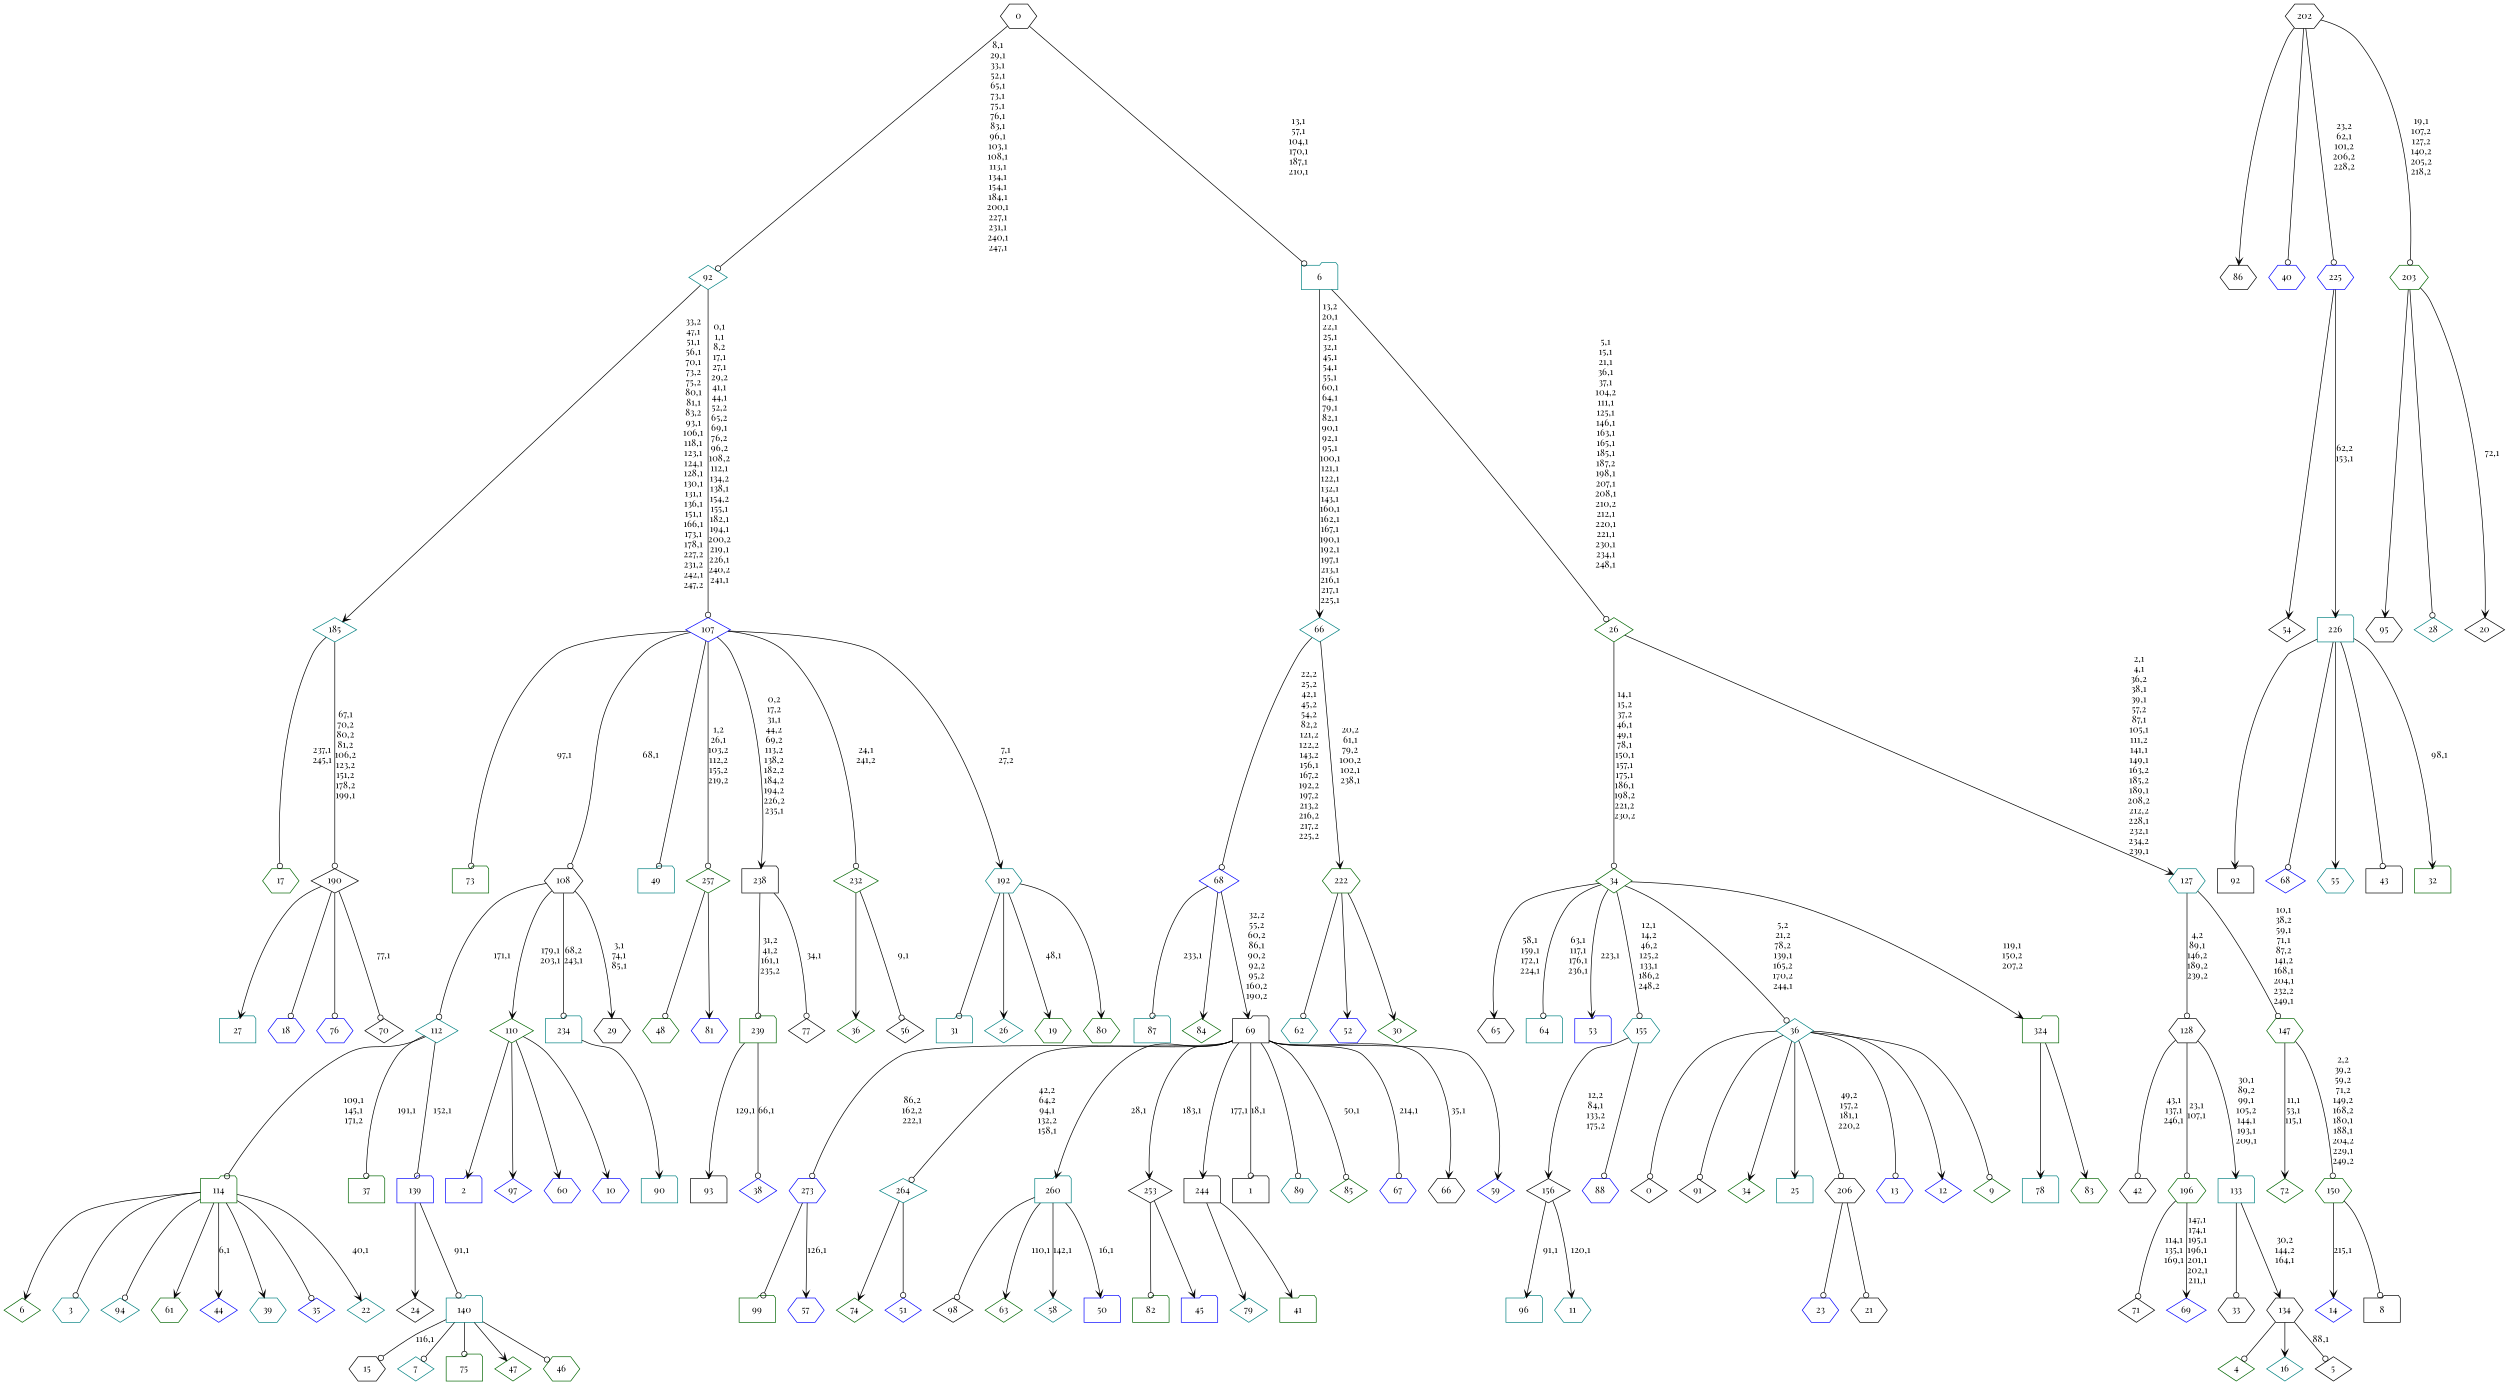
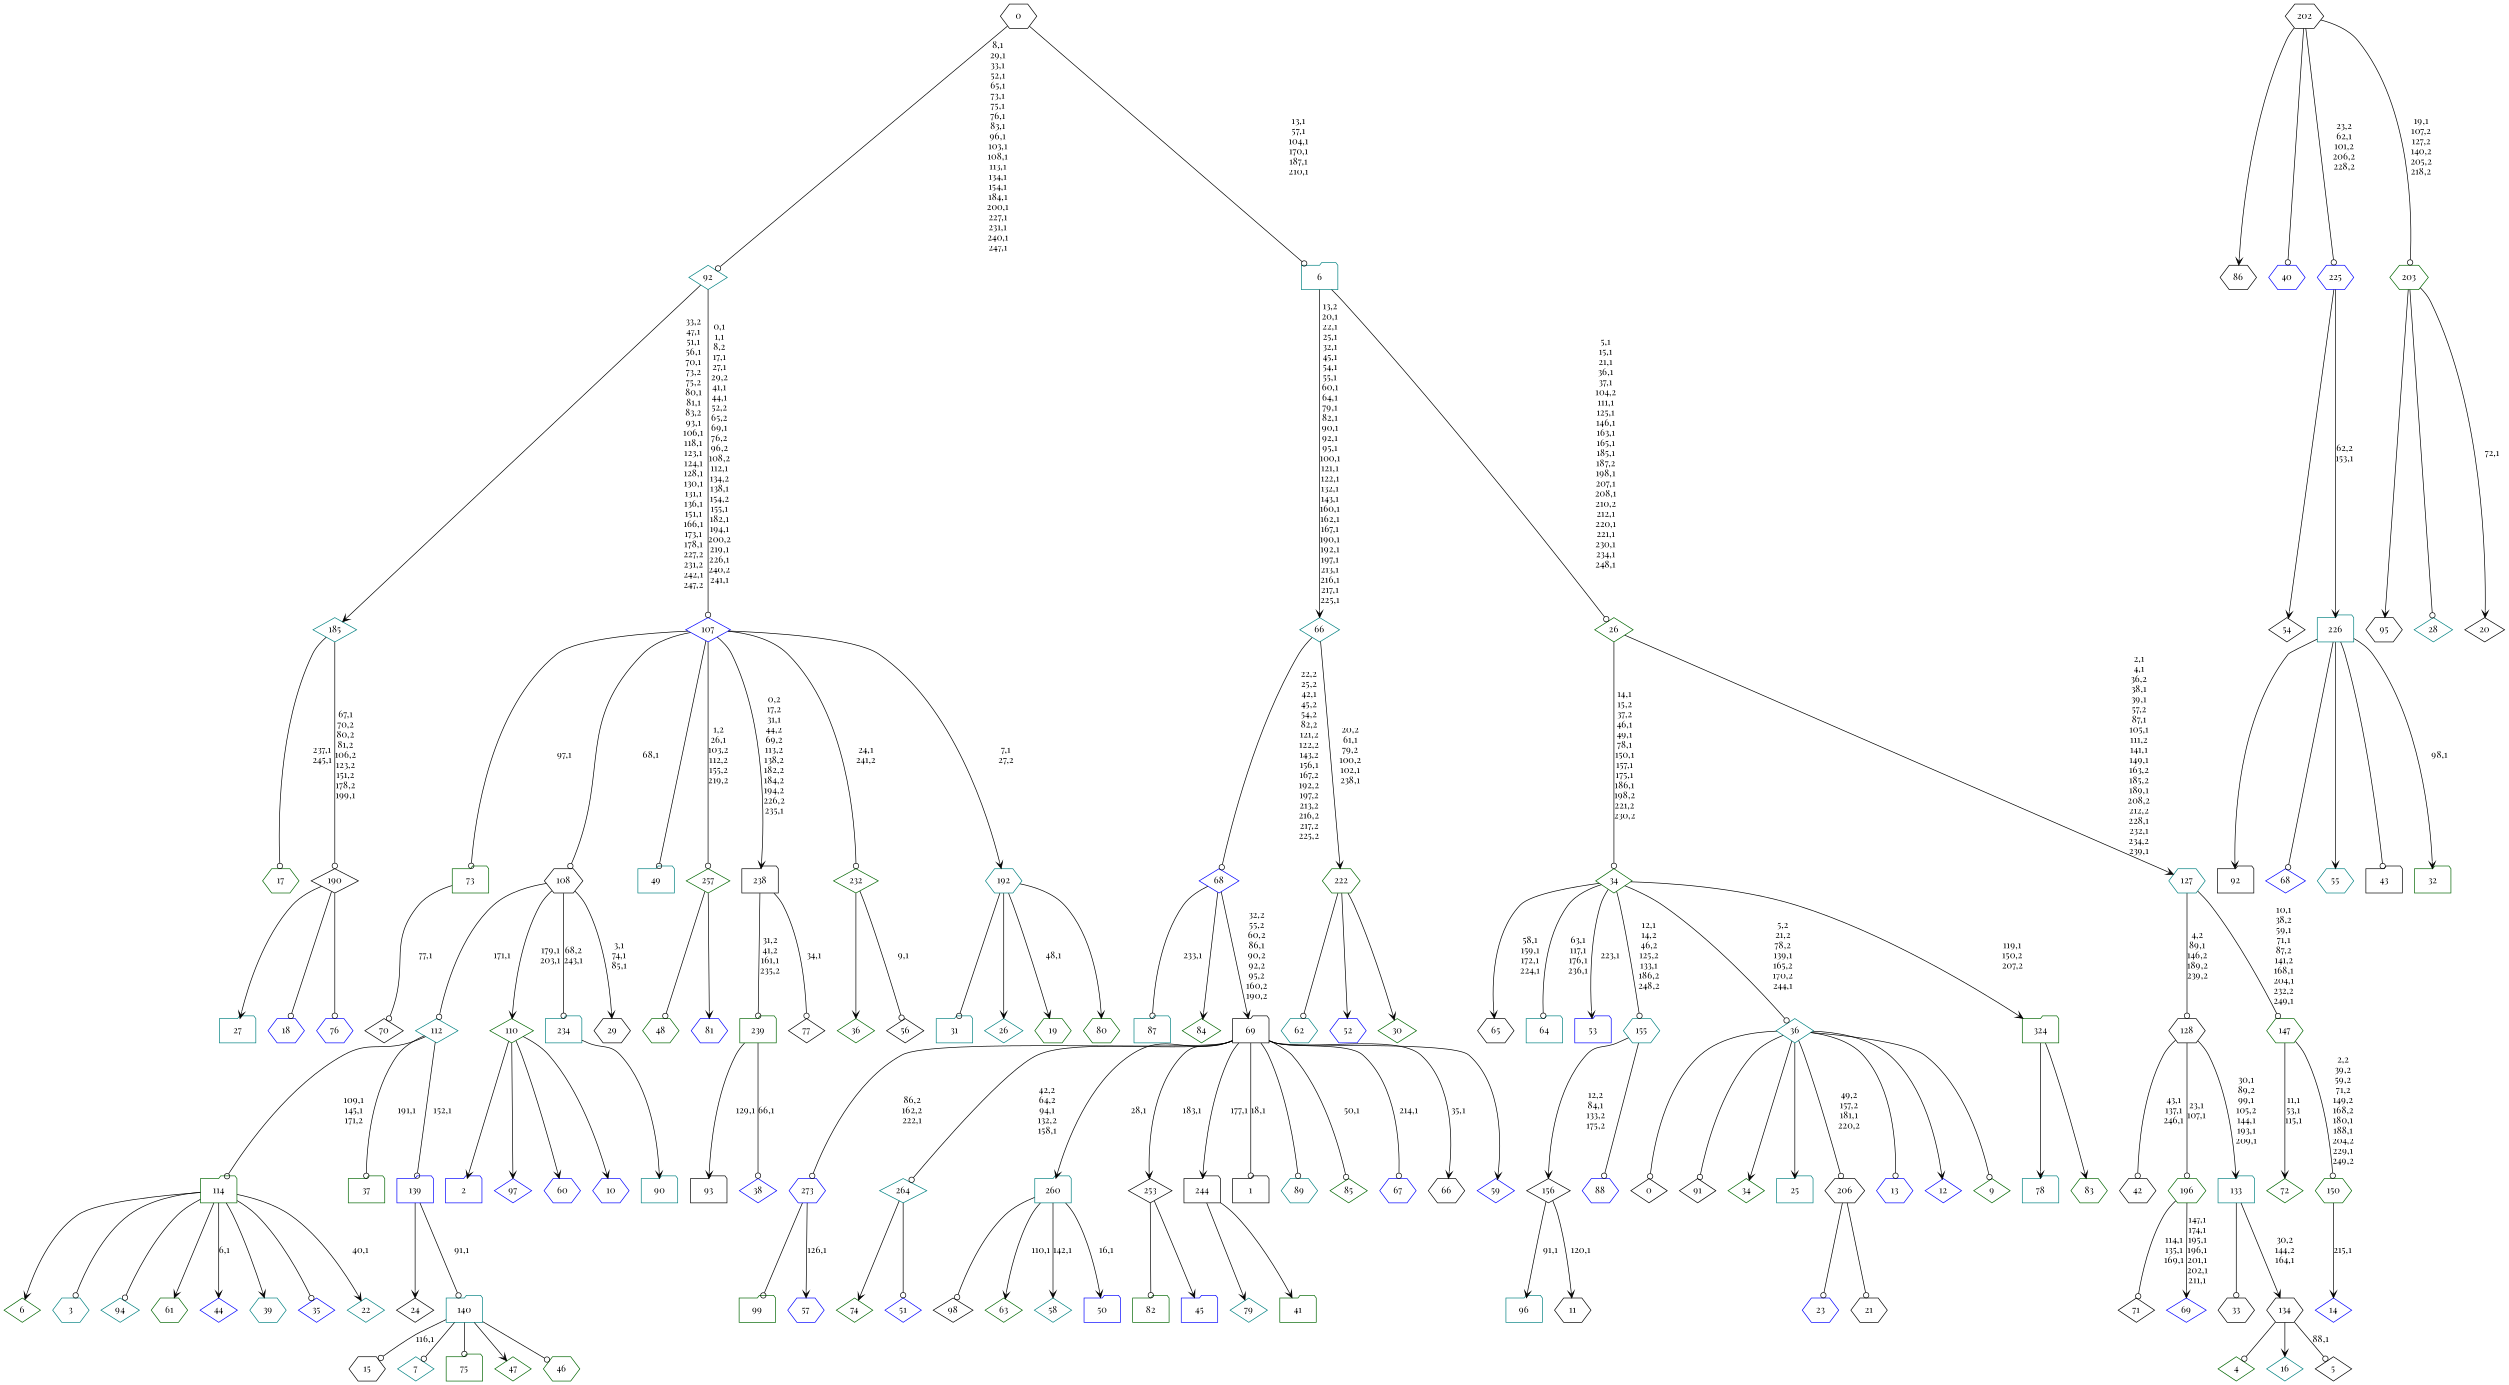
(360, 953) -> (402, 939)
(1573, 1310) -> (1573, 1310)
(2382, 1310) -> none
